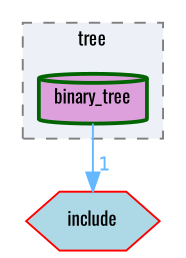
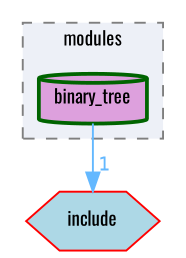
(93, 41) -> (93, 41)
